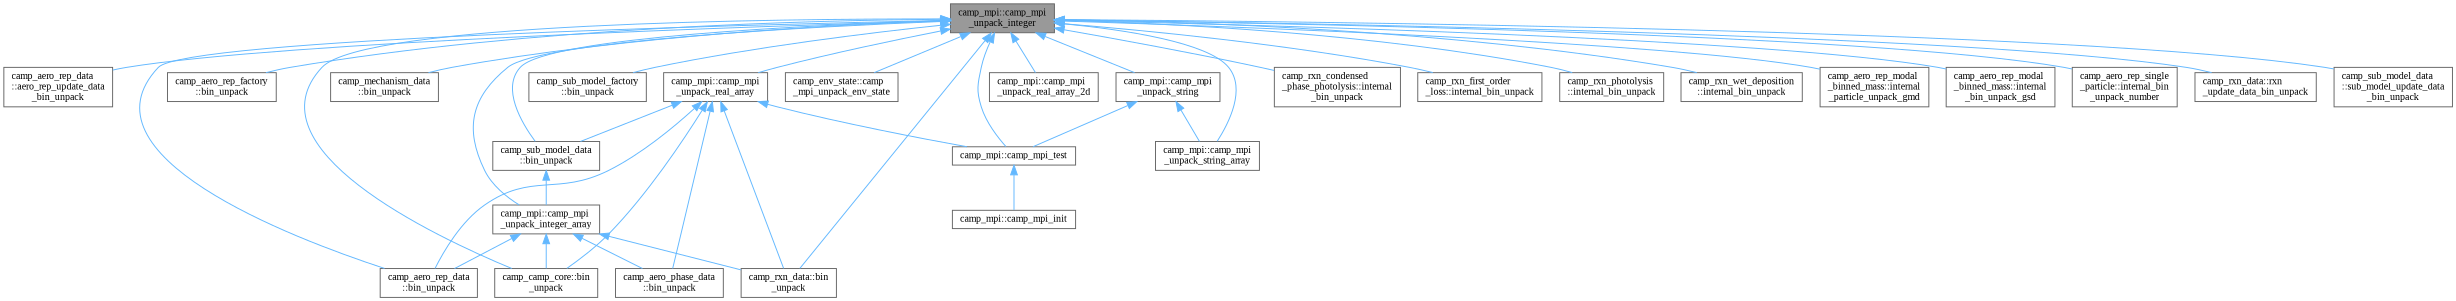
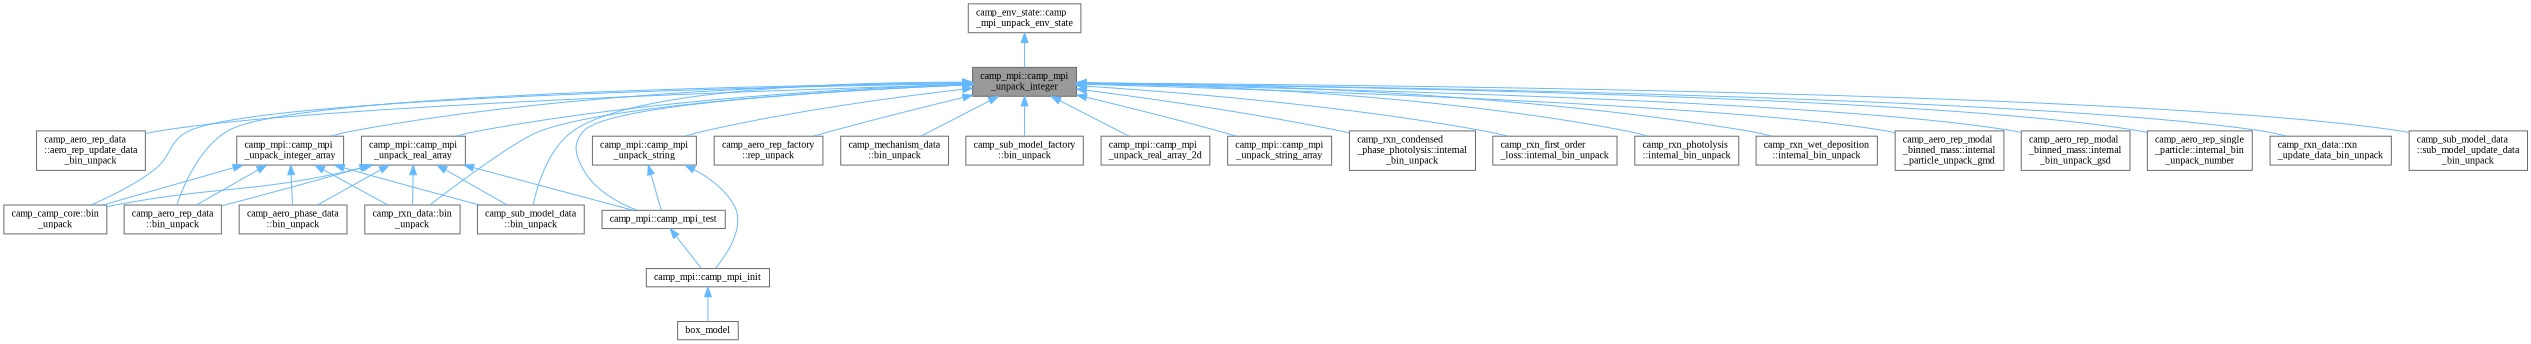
(917, 55) -> (1025, 55)
(222, 87) -> (769, 151)
(1190, 126) -> (737, 212)
(546, 193) -> (405, 185)
none -> (708, 331)
